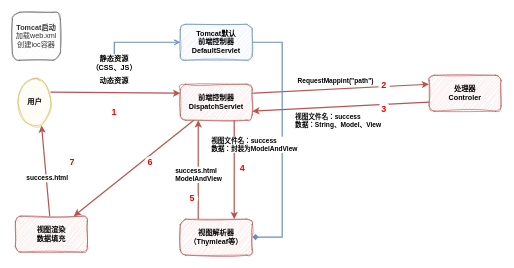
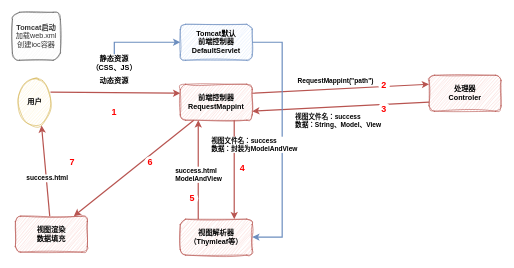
(174, 42) -> (173, 42)
(216, 102) -> (216, 102)
(259, 237) -> (259, 237)
